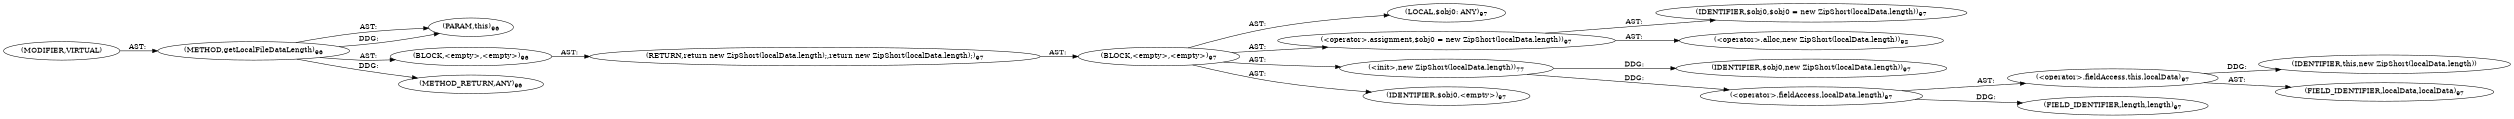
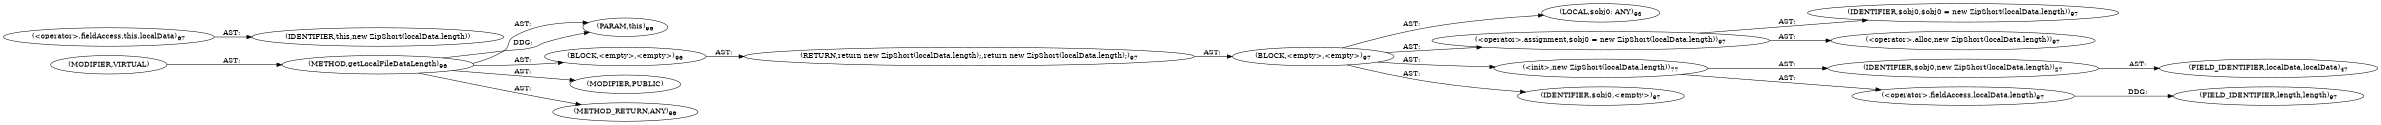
(1484, 12) -> (1638, 12)
(1905, 40) -> (2056, 40)
(1635, 64) -> (1788, 64)
(370, 66) -> (524, 89)
(2238, 67) -> (233, 33)
(1907, 68) -> (2059, 68)
(2186, 77) -> (182, 36)
(1635, 78) -> (1788, 78)
none -> (625, 84)
(2245, 85) -> (2126, 68)
(1961, 87) -> none
(2460, 91) -> (2344, 68)
